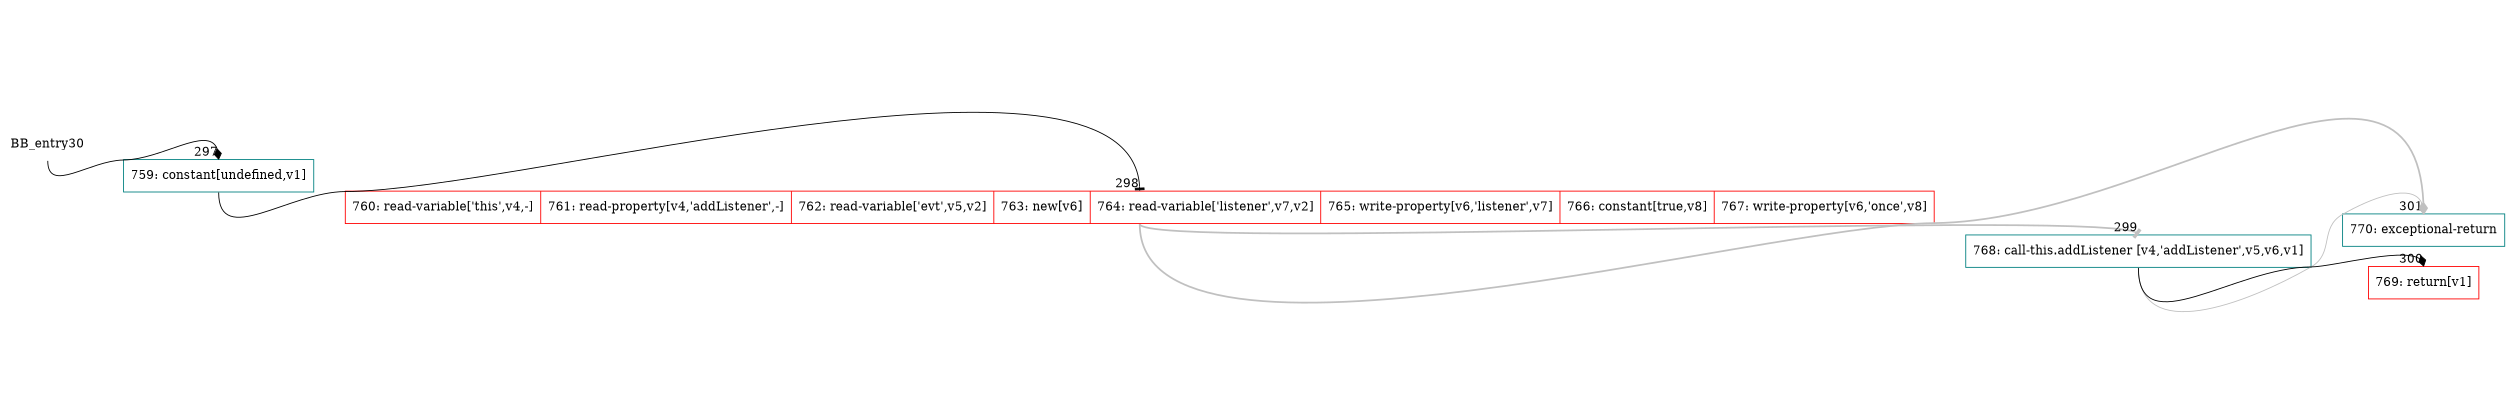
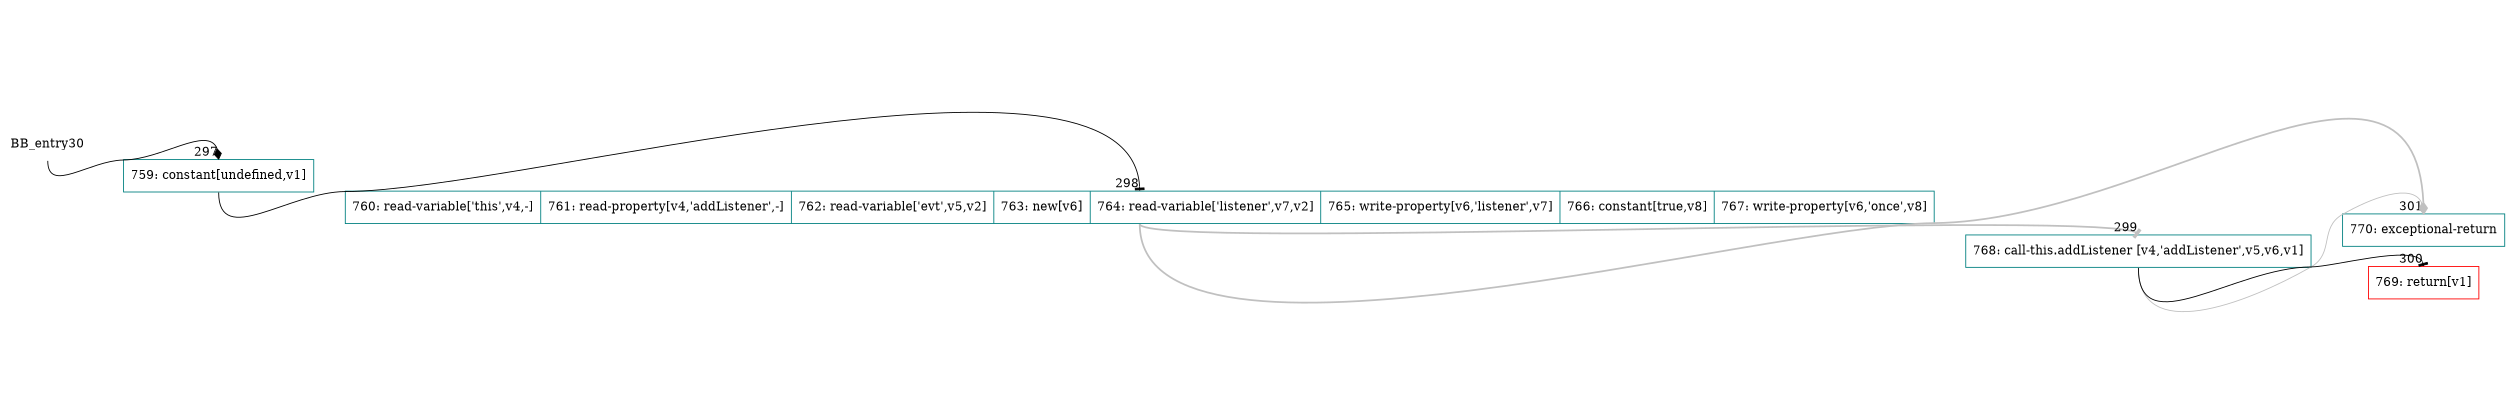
(1140, 207) -> (1140, 207)
(2269, 274) -> (2269, 274)
